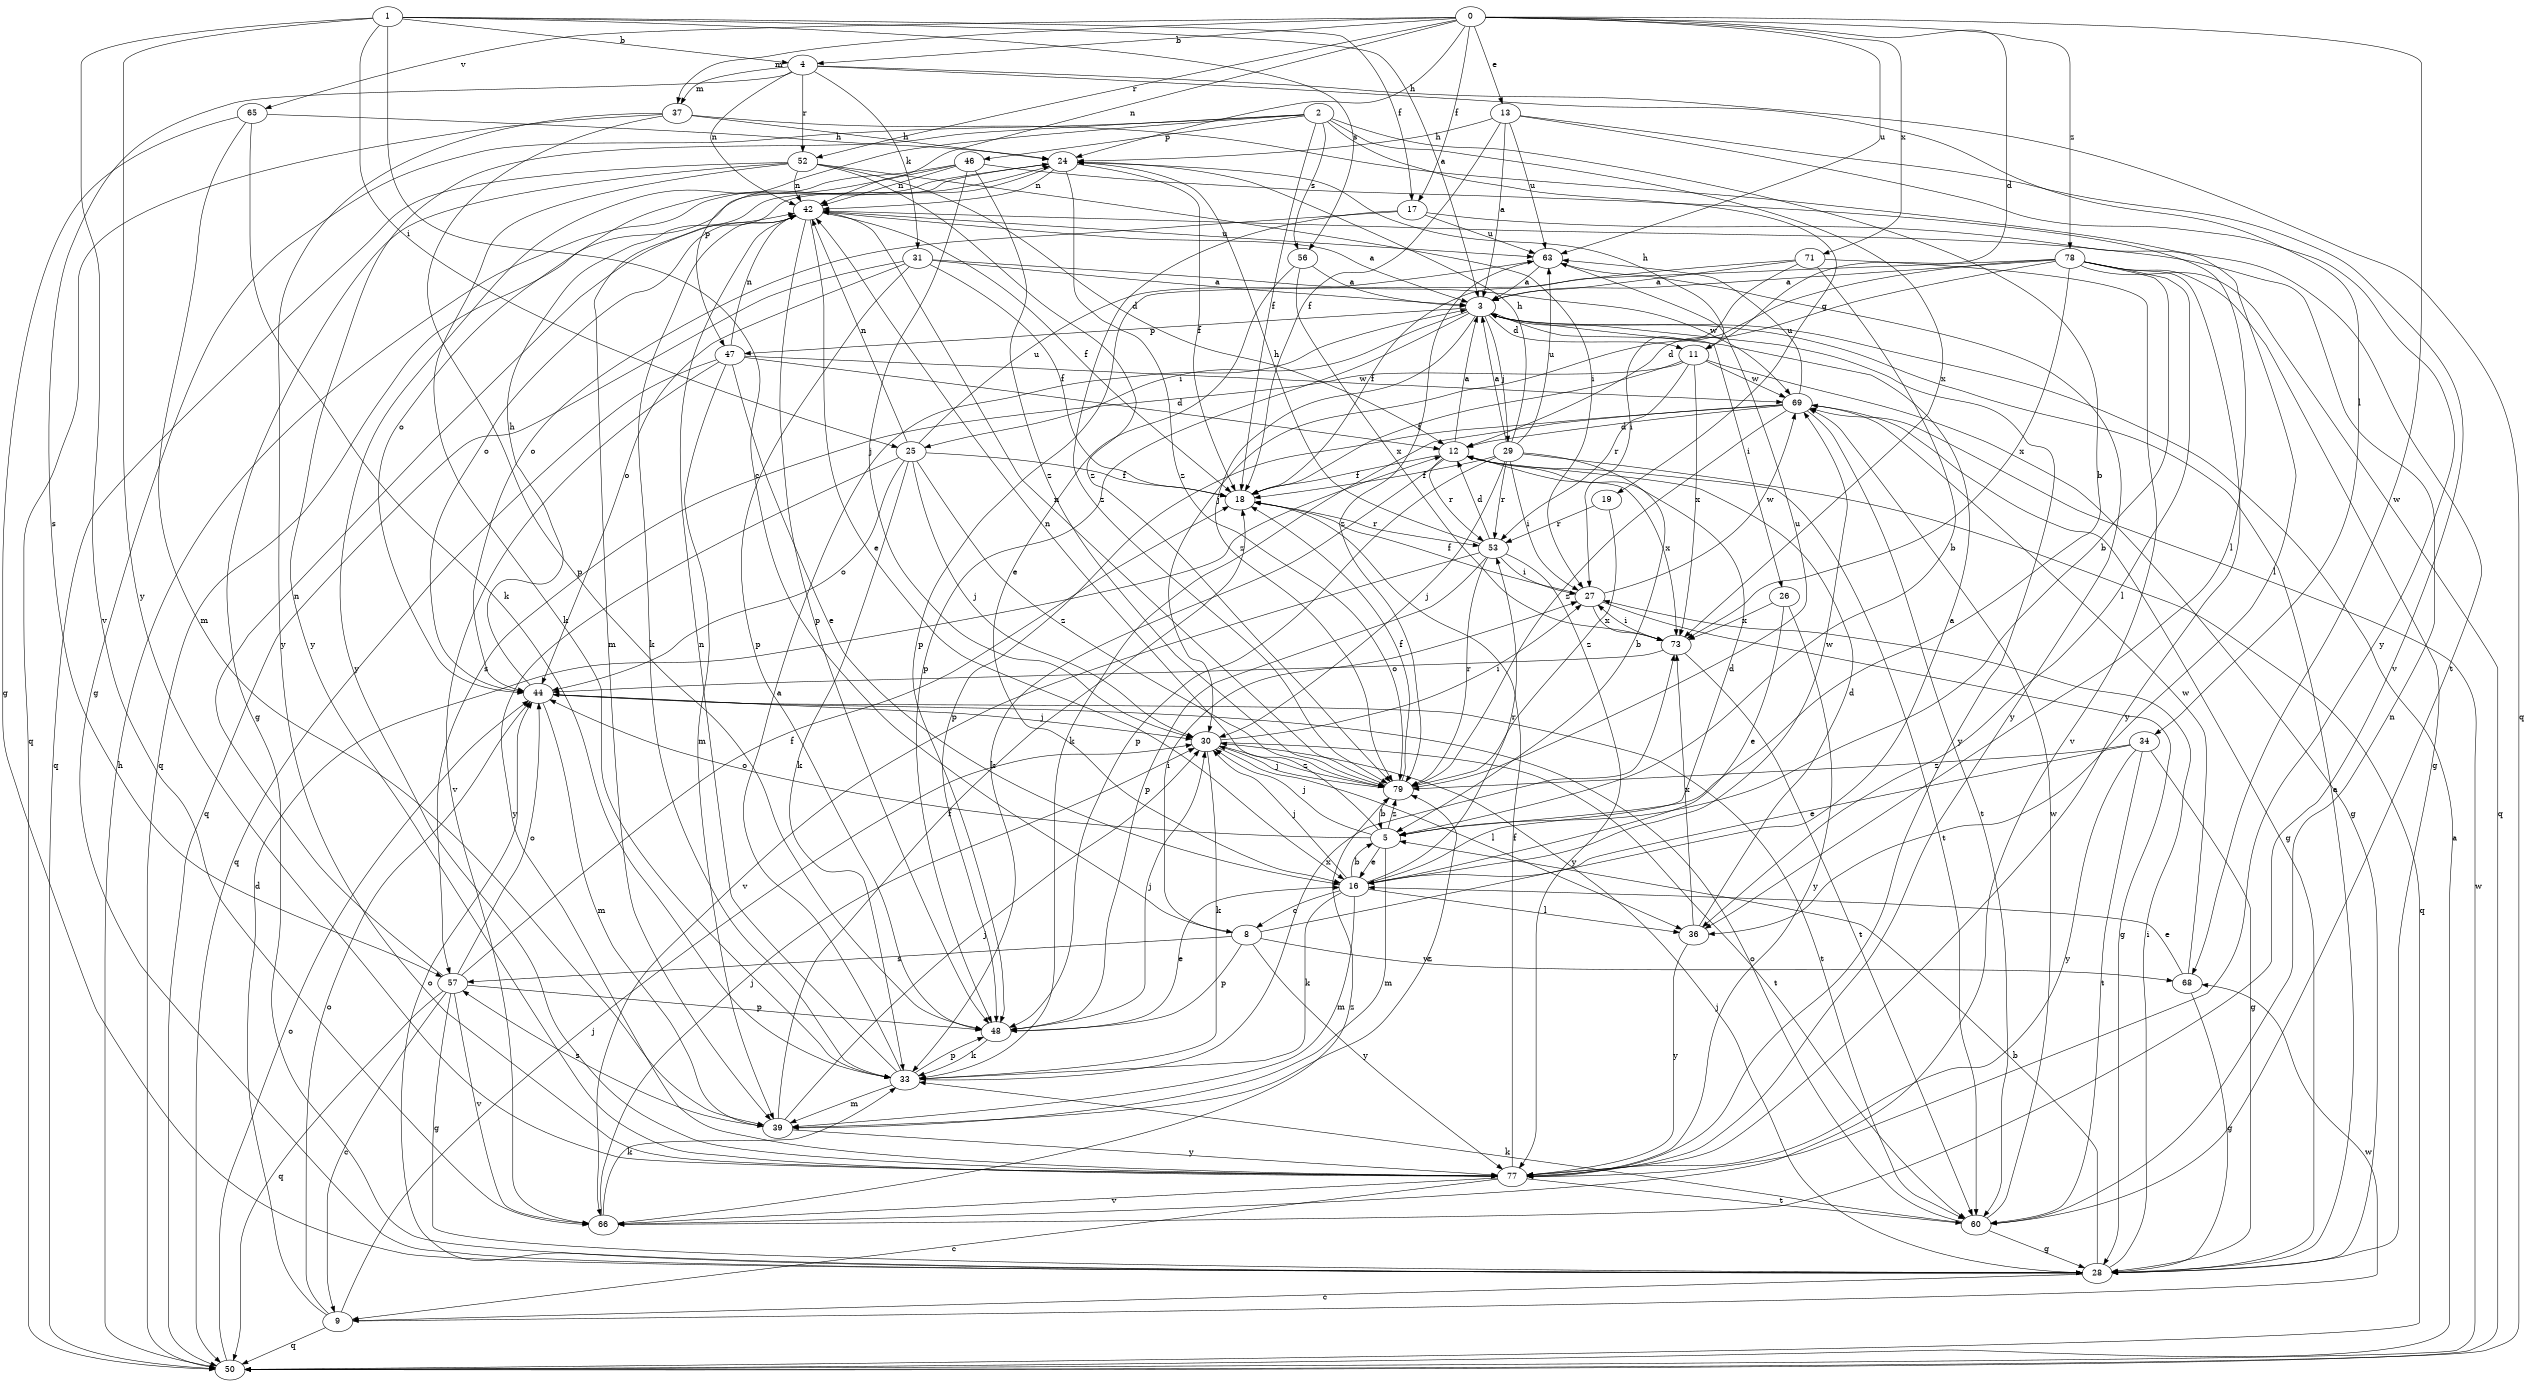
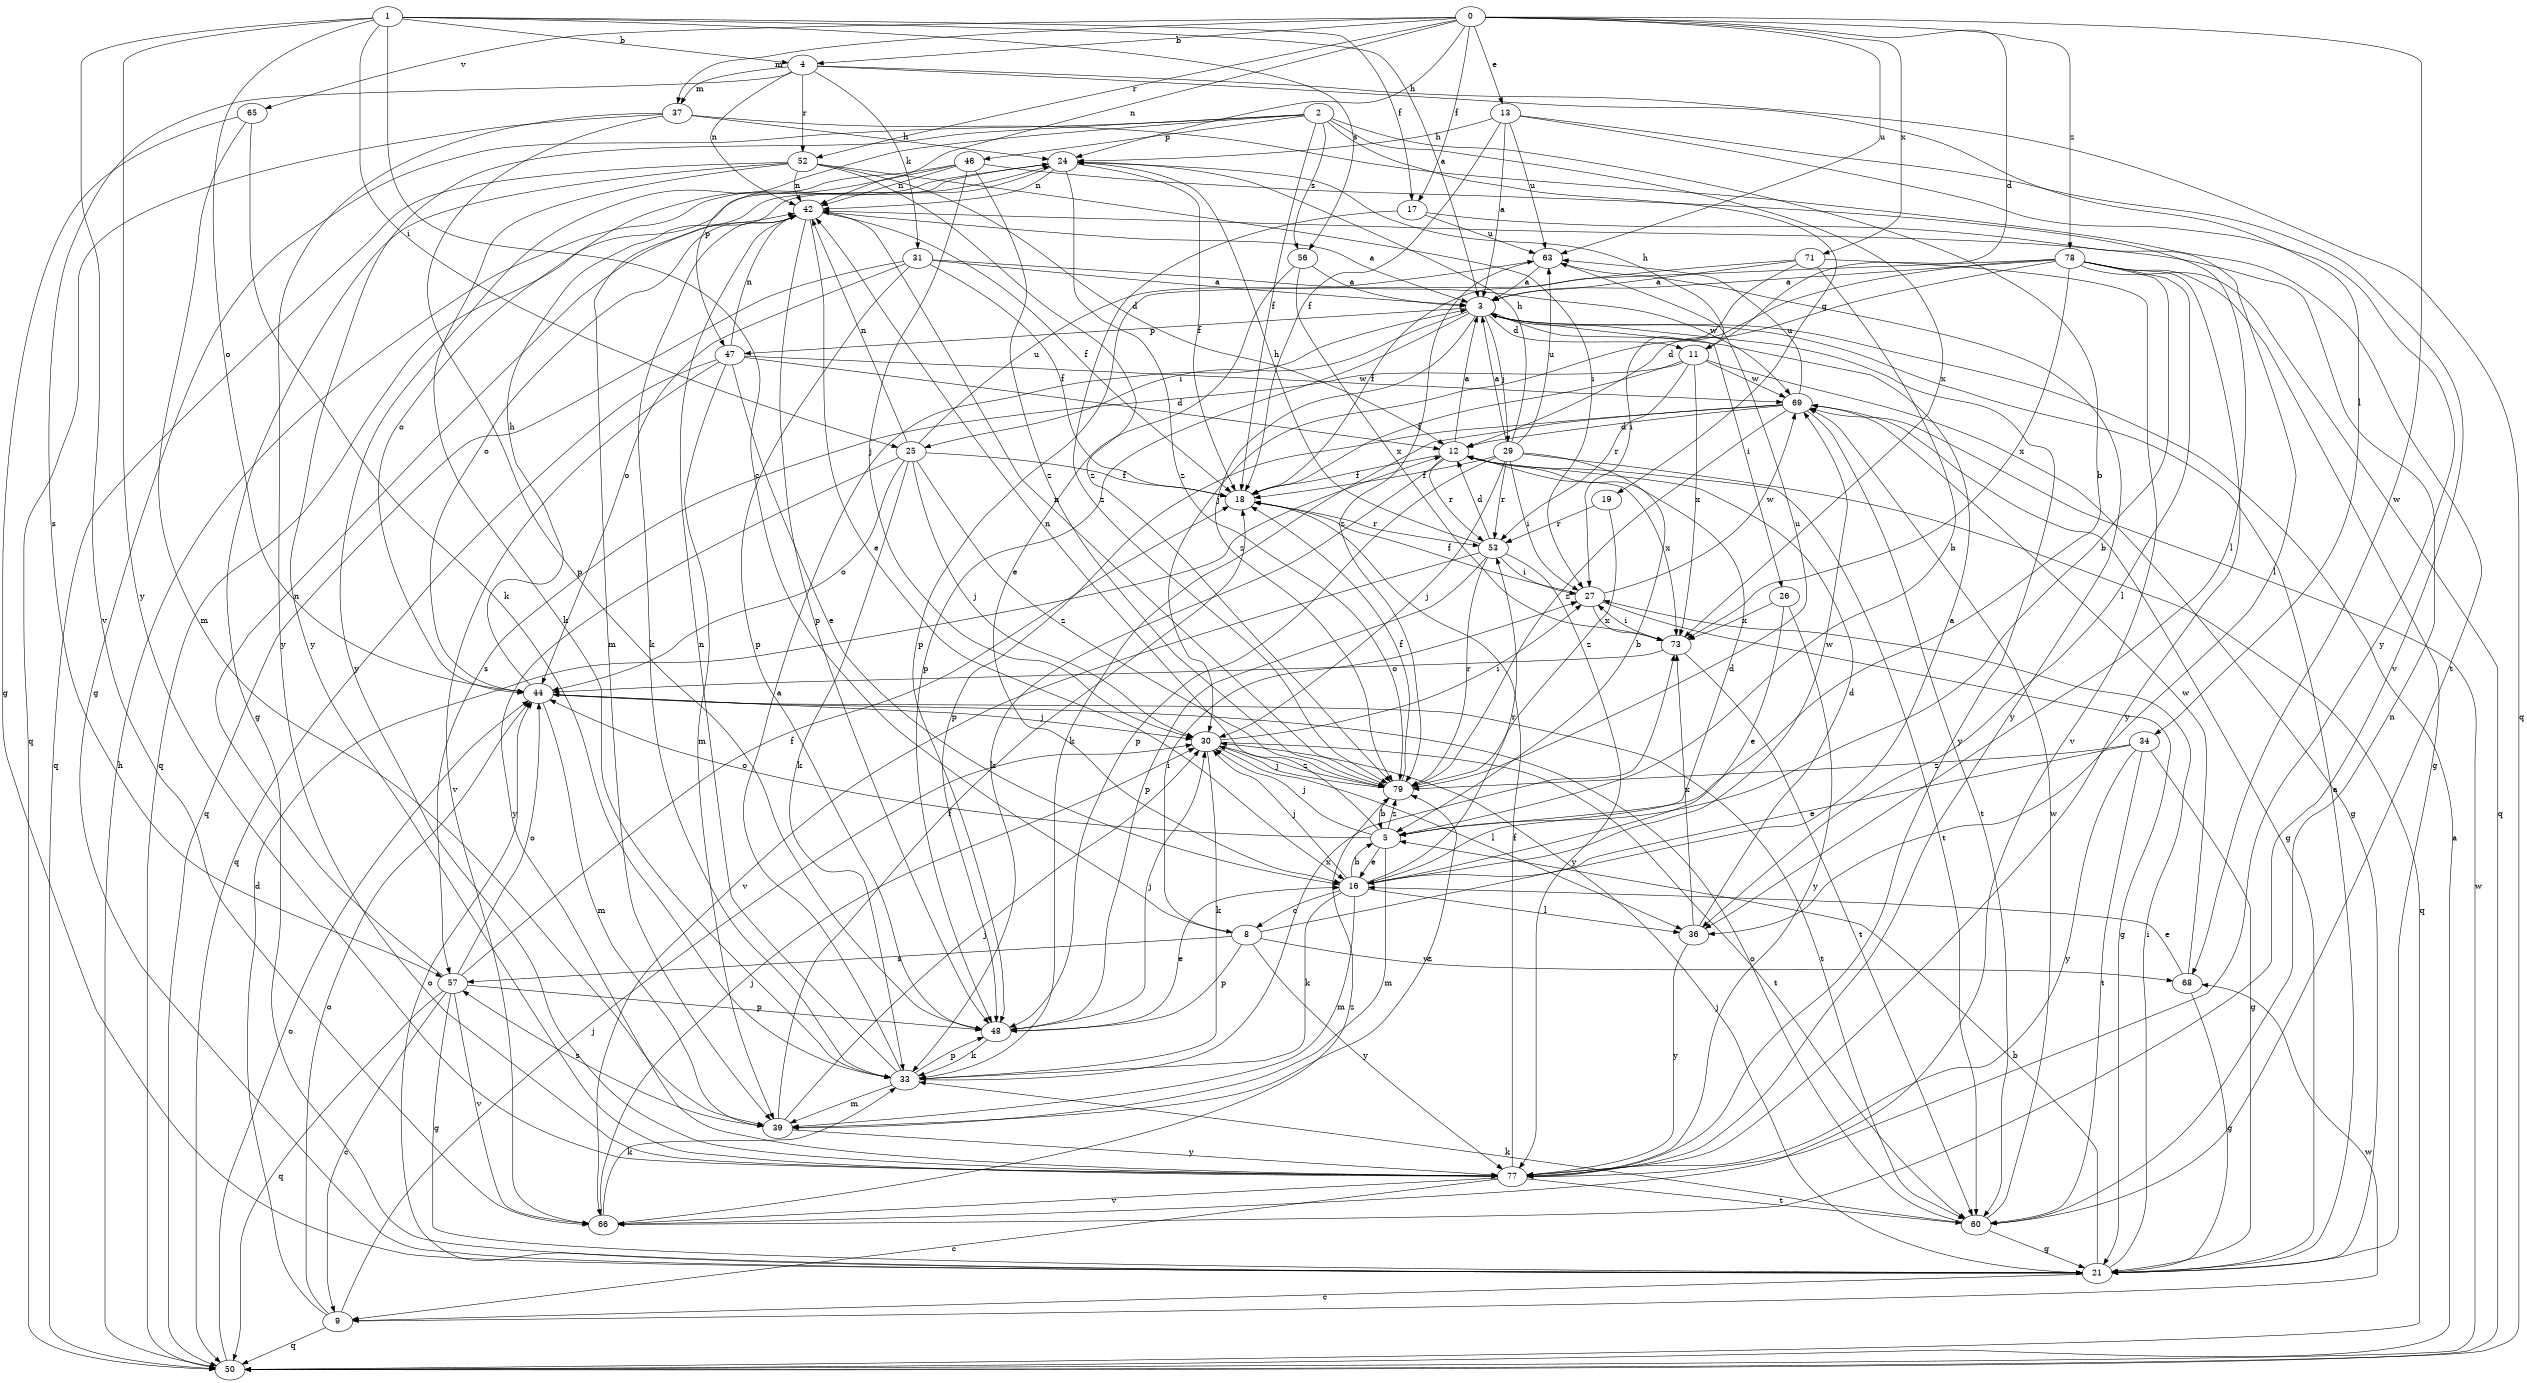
(655, 130) -> none
(1175, 234) -> none
(800, 273) -> (230, 396)
(2097, 1273) -> (2097, 1273)
